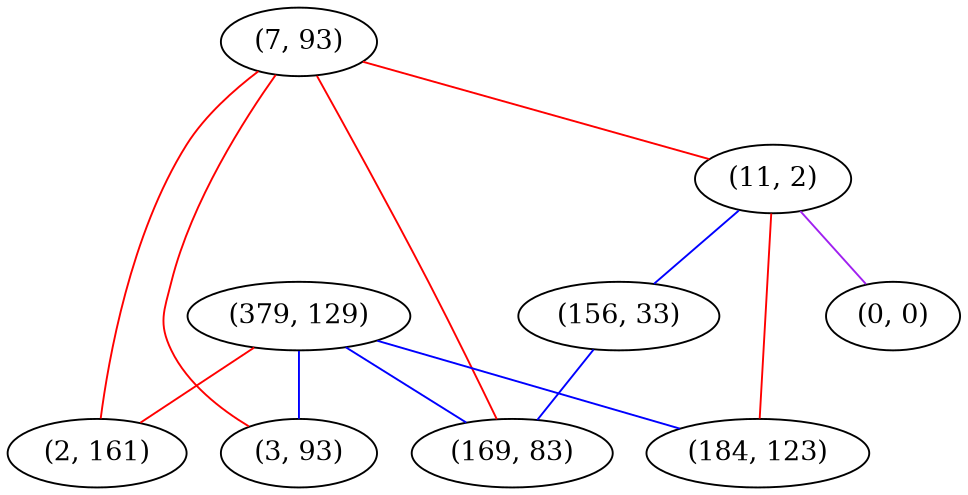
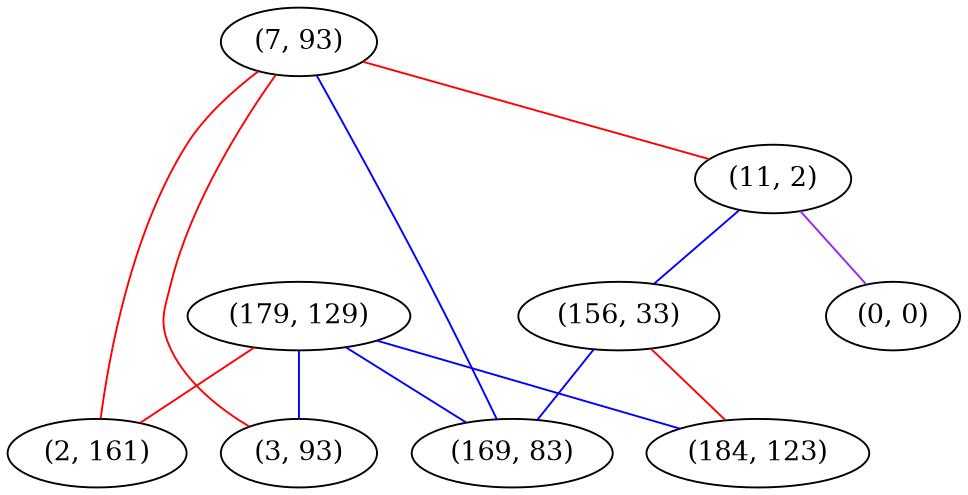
(410, 246) -> (410, 246)
(299, 316) -> (299, 316)
(765, 316) -> (688, 384)
